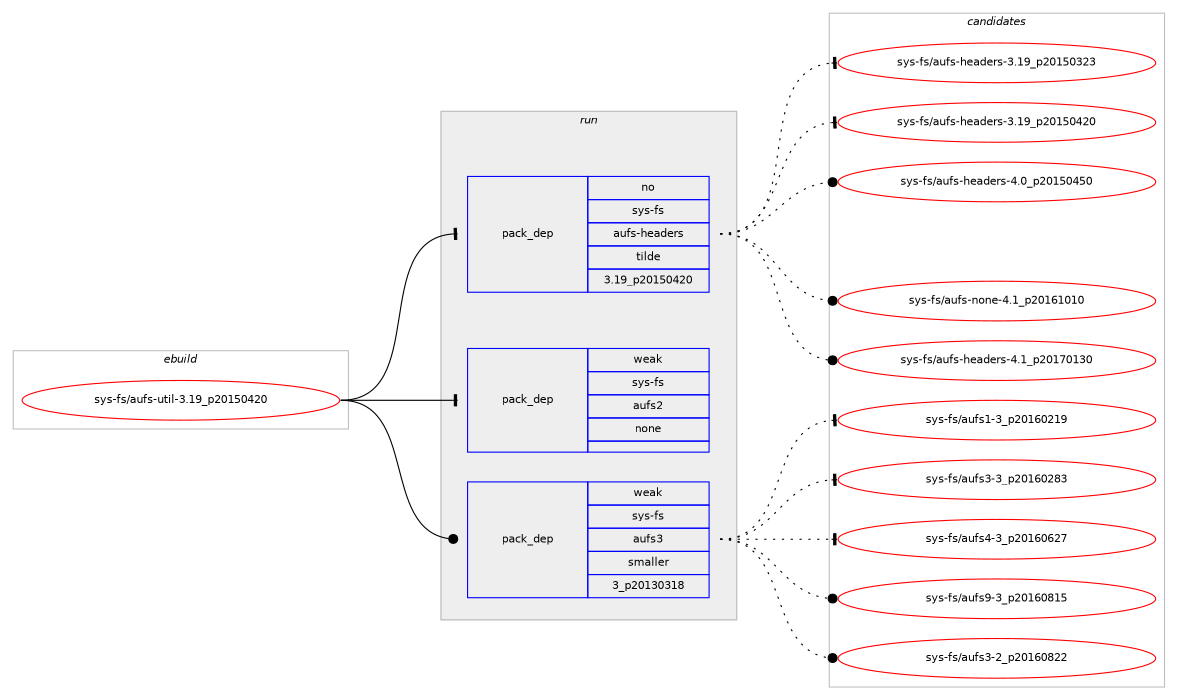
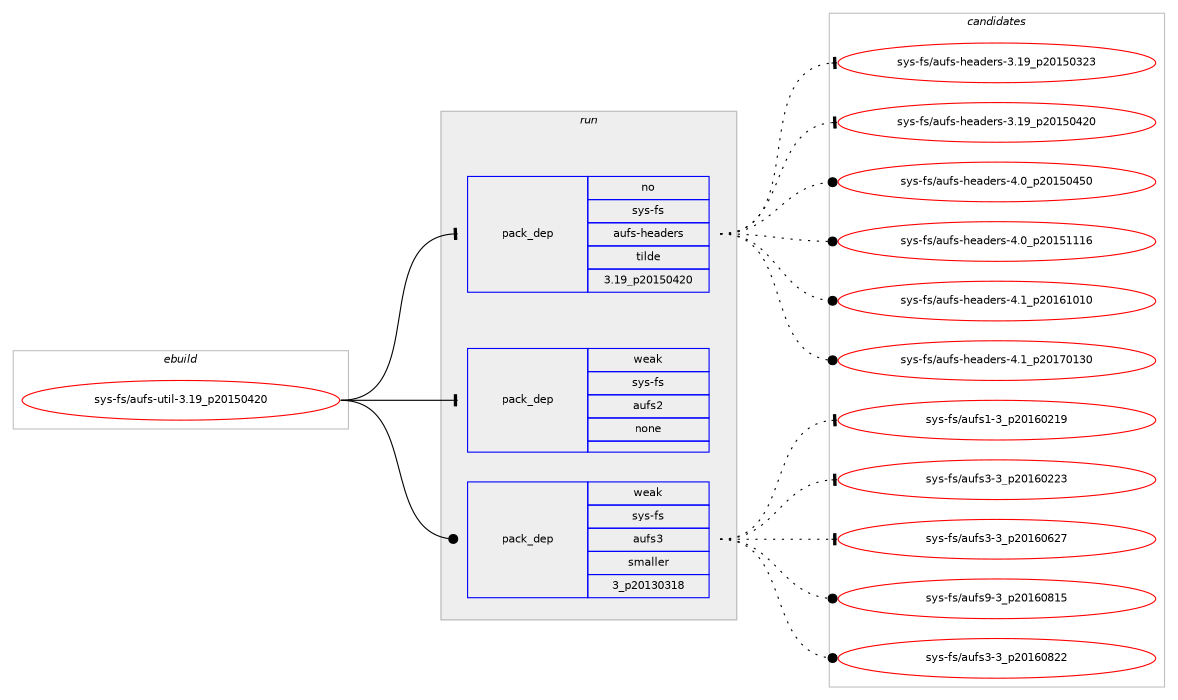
none -> (997, 242)
(997, 301) -> (997, 301)
(997, 480) -> (997, 480)
(997, 539) -> (997, 539)
(997, 658) -> (997, 658)
